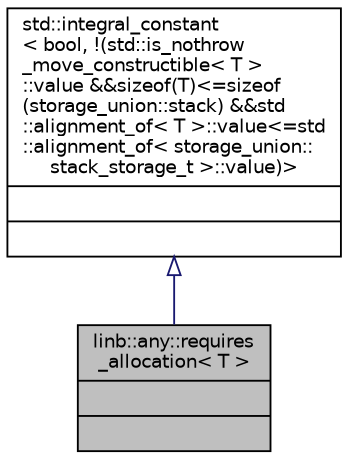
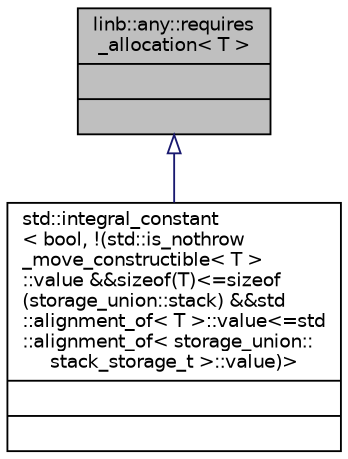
(174, 300) -> (174, 178)
